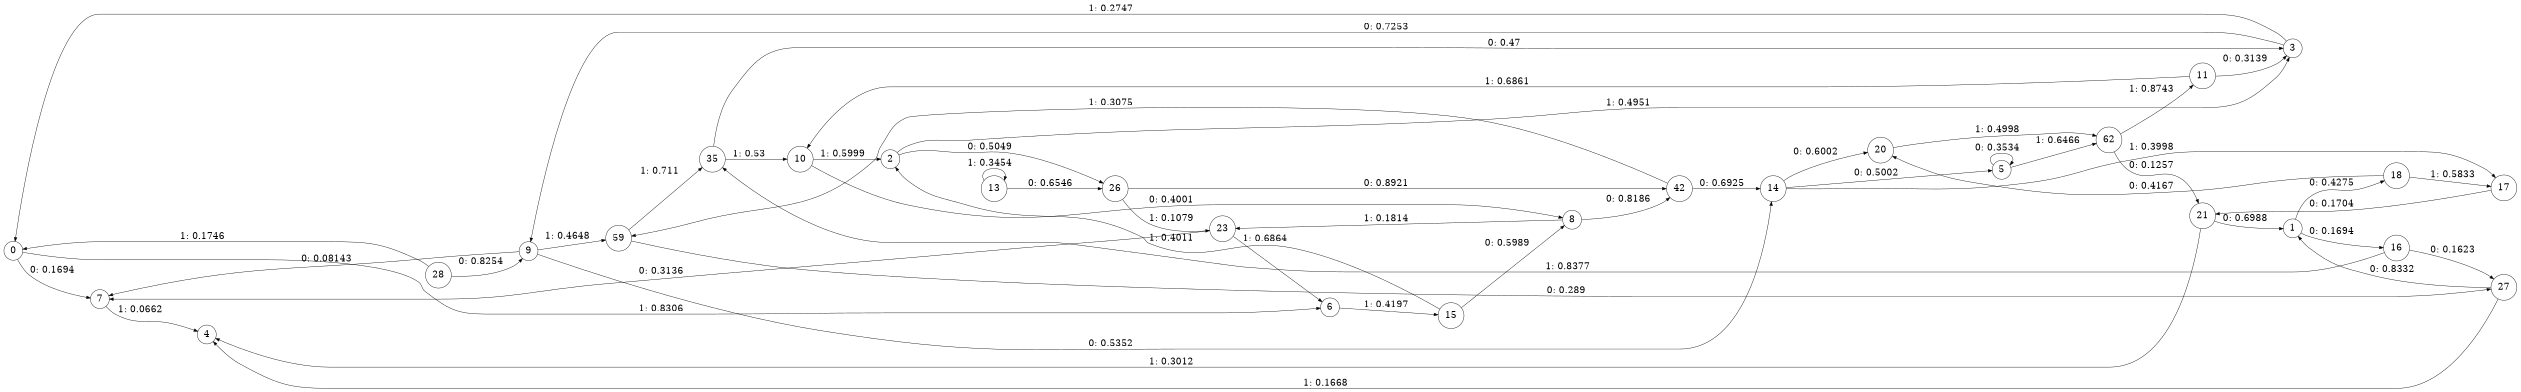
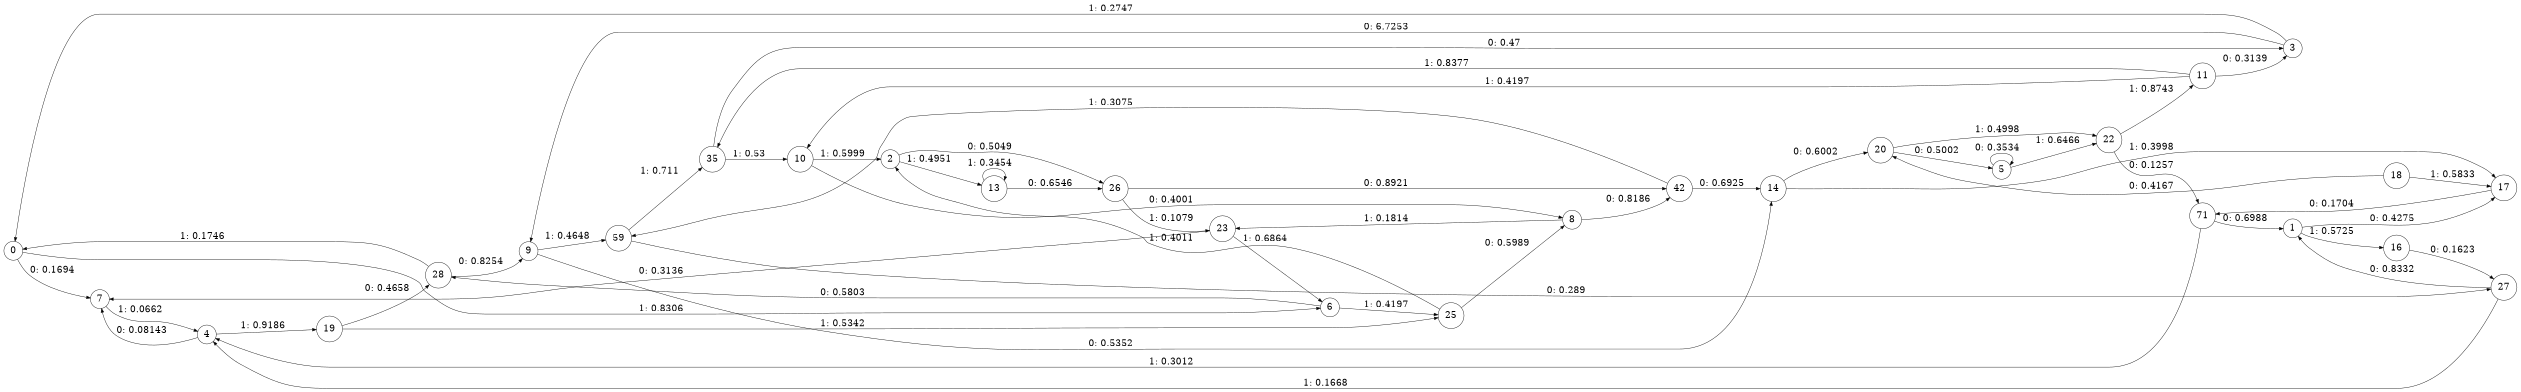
(1391, 27) -> (1391, 27)
(1512, 82) -> (1512, 82)
(1599, 110) -> (939, 173)
(2109, 140) -> (2109, 140)
(1887, 179) -> (1941, 160)
(2332, 190) -> (2399, 225)
(2203, 216) -> (2203, 216)
(2336, 232) -> (2336, 232)
(315, 267) -> (143, 344)
(1546, 272) -> (1437, 69)
none -> (888, 298)
(1451, 316) -> (1451, 316)
none -> (329, 329)
